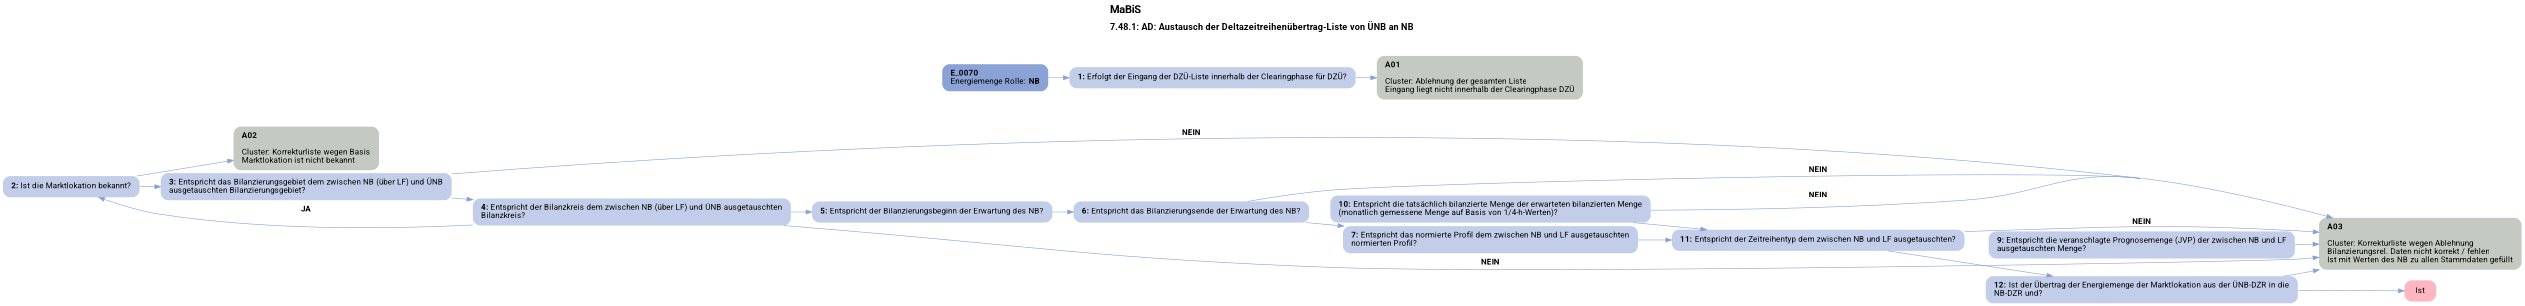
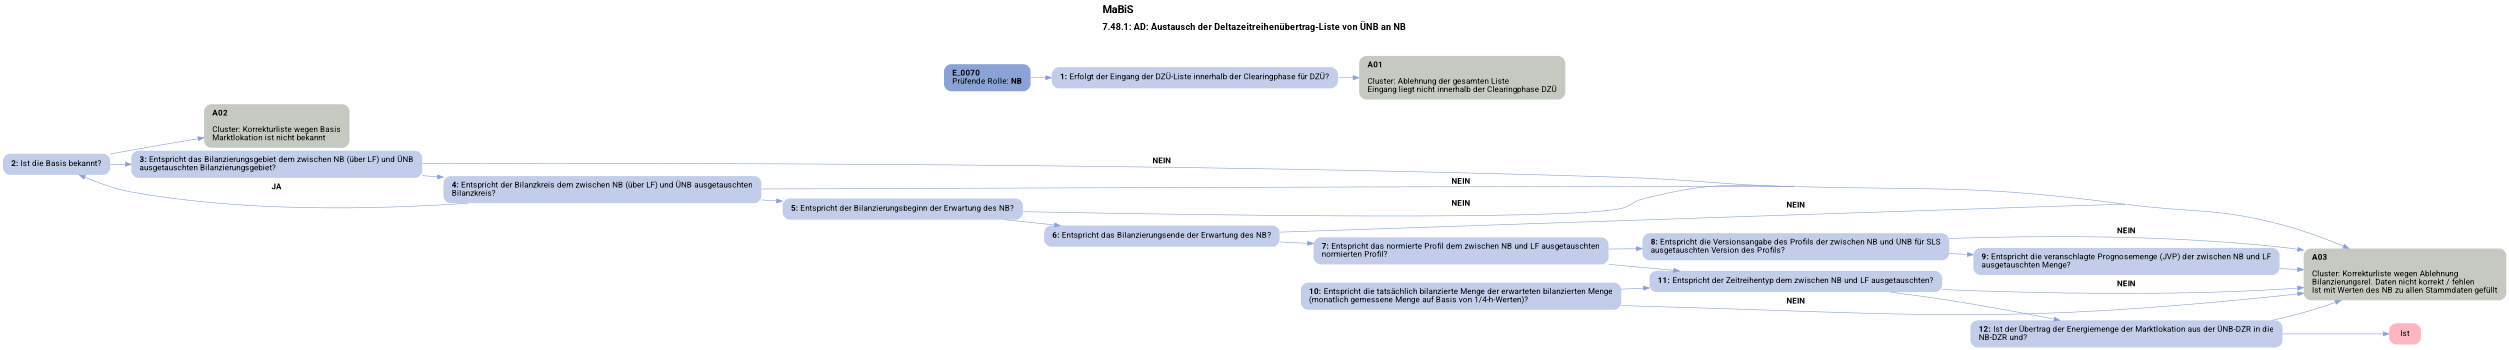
(990, 81) -> (982, 81)
(76, 186) -> (61, 163)
none -> (1411, 216)
none -> (1796, 247)
